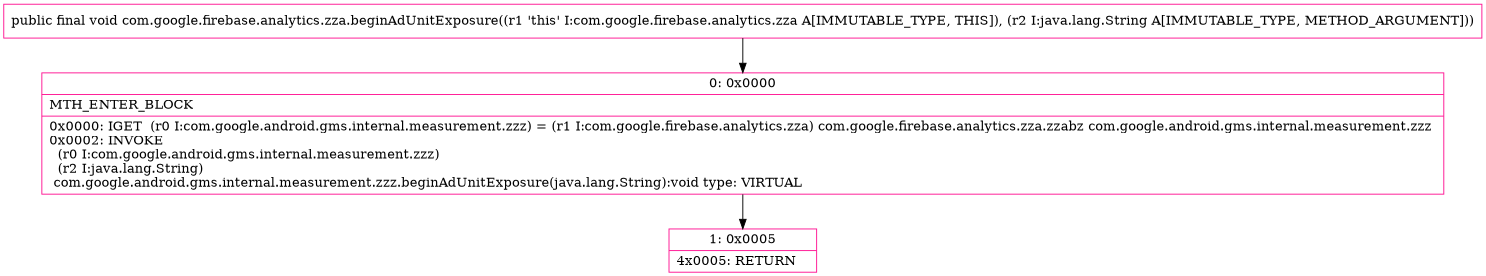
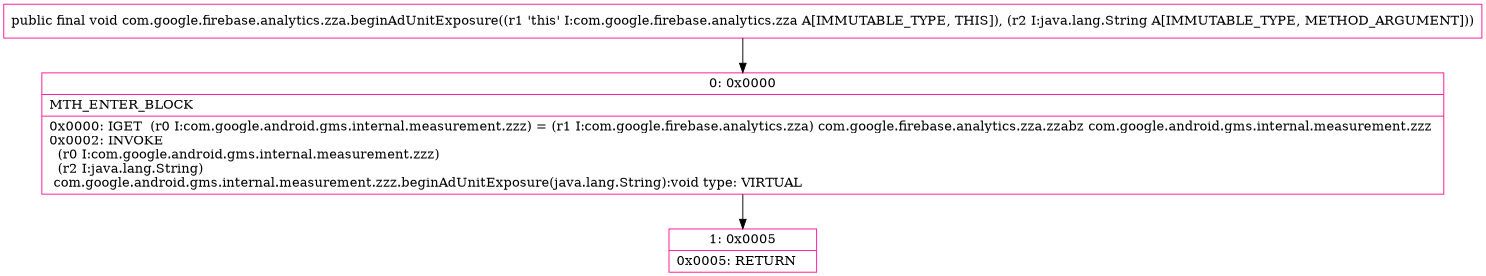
(743, 261) -> (743, 261)
